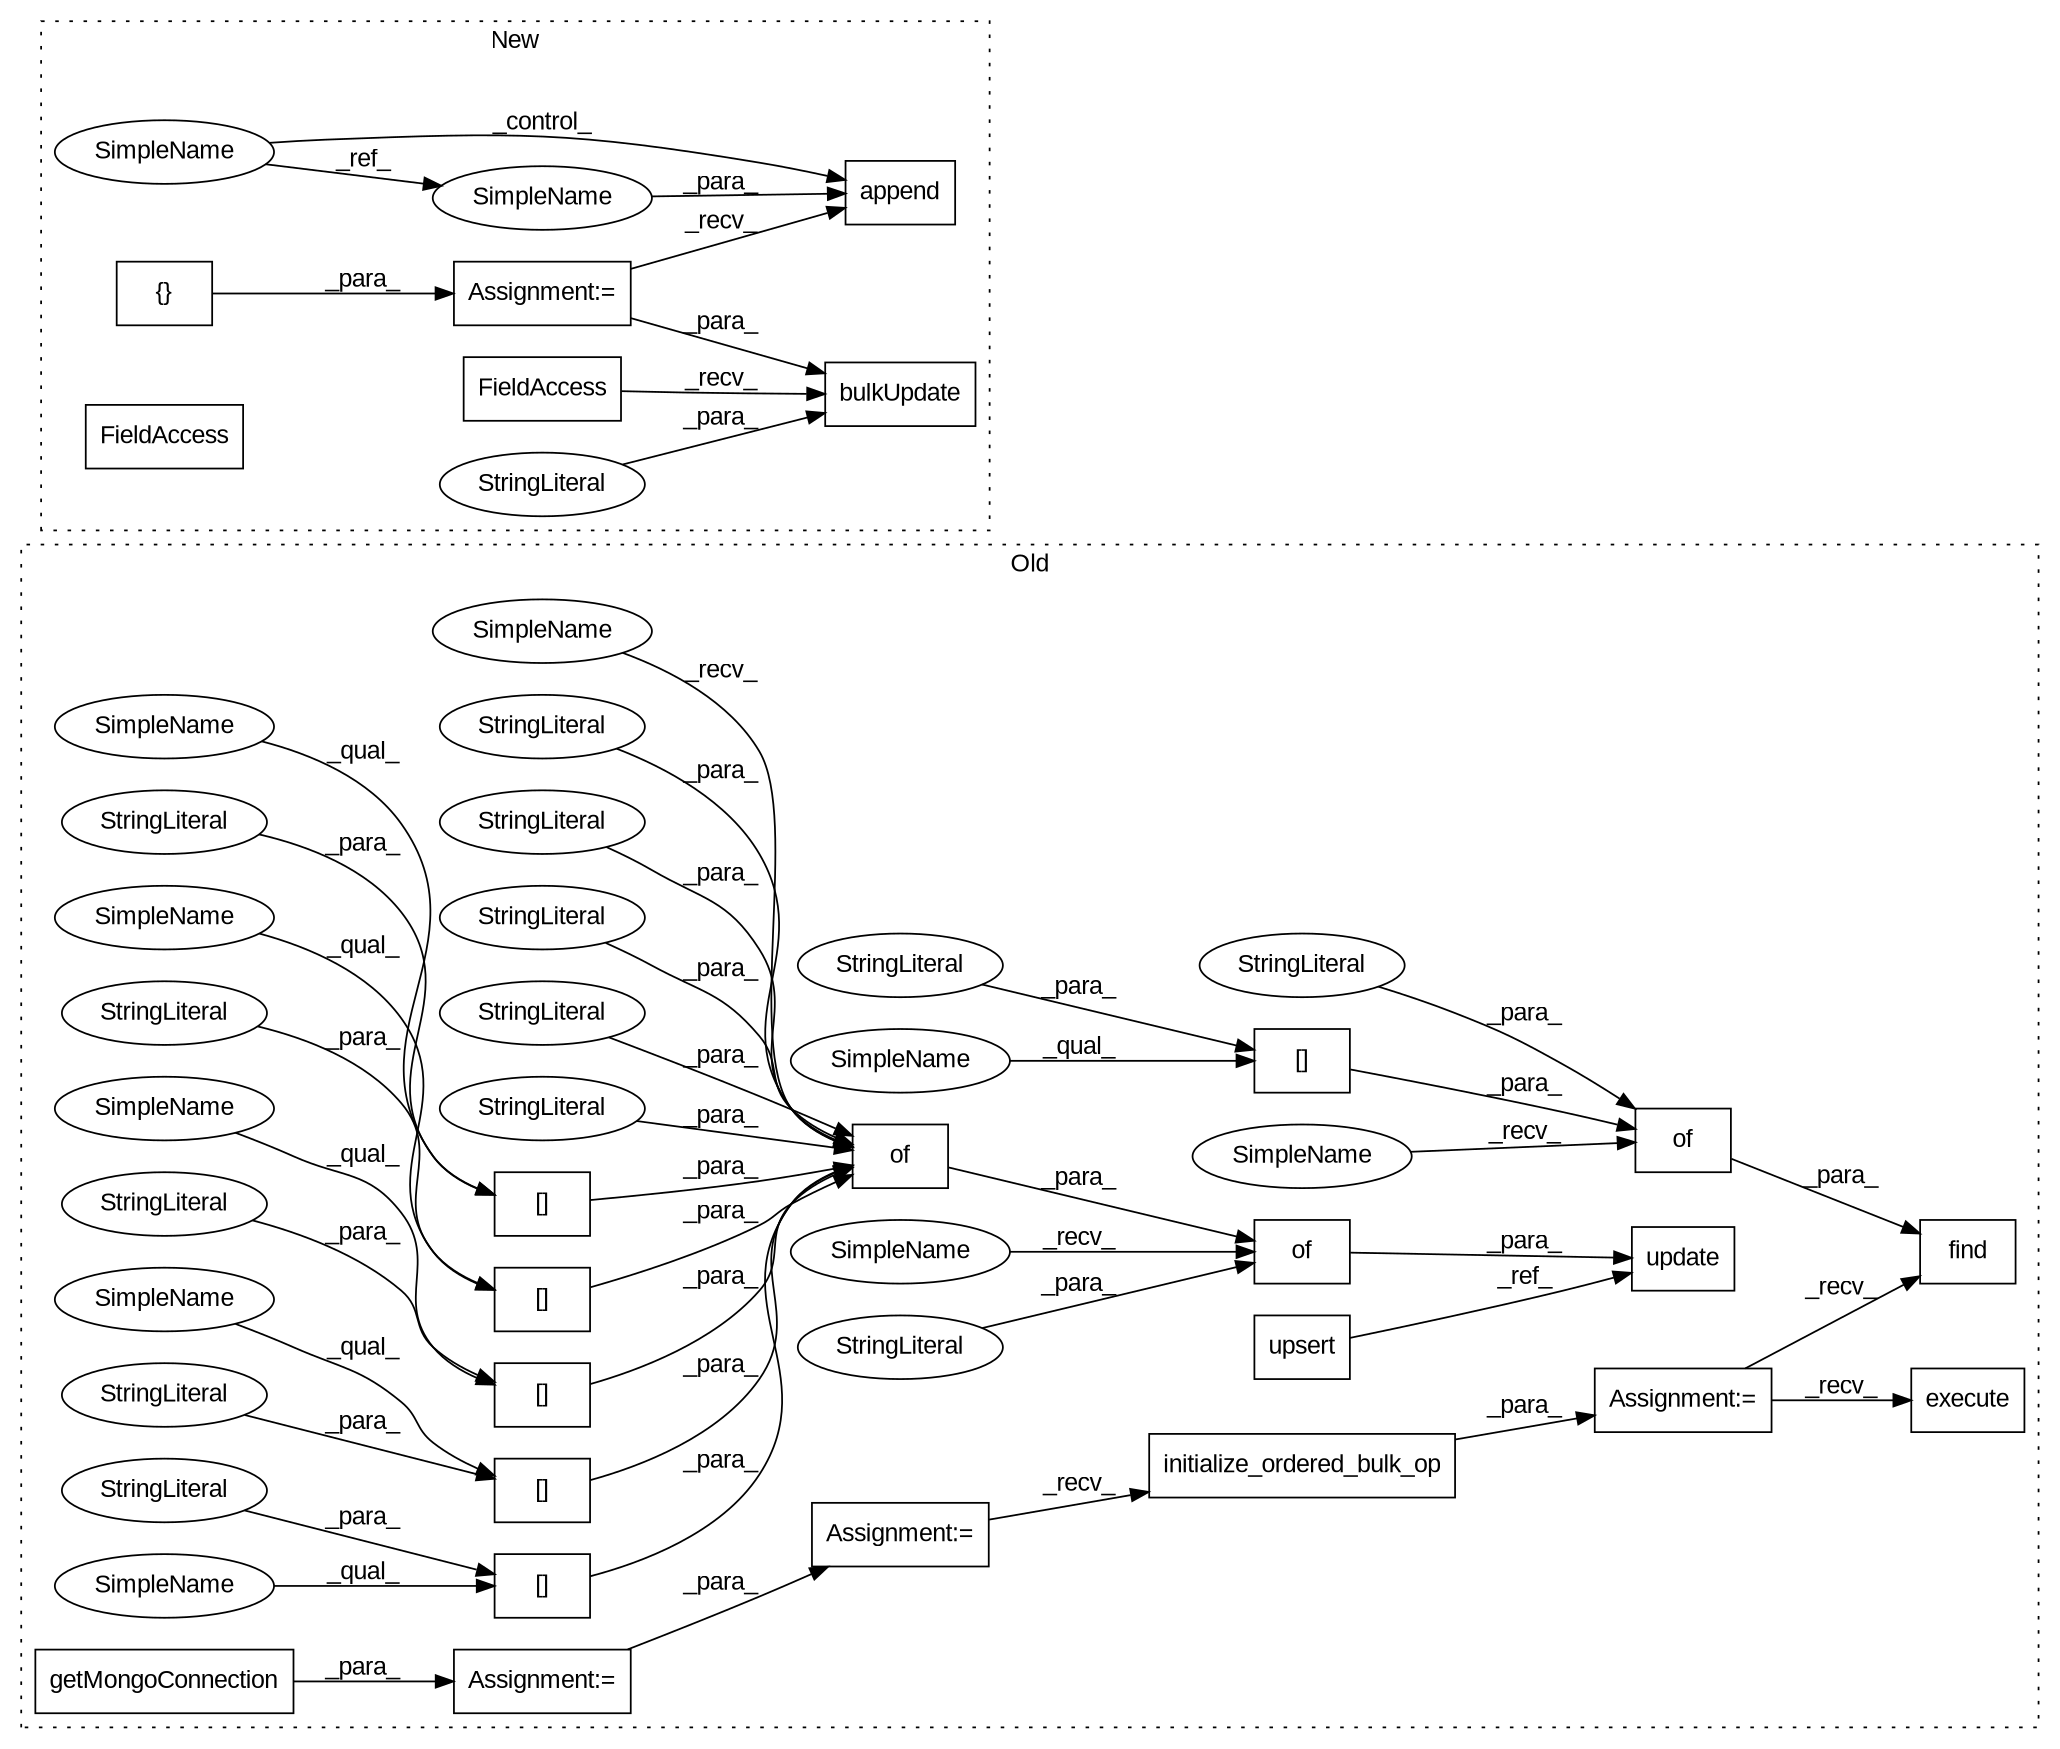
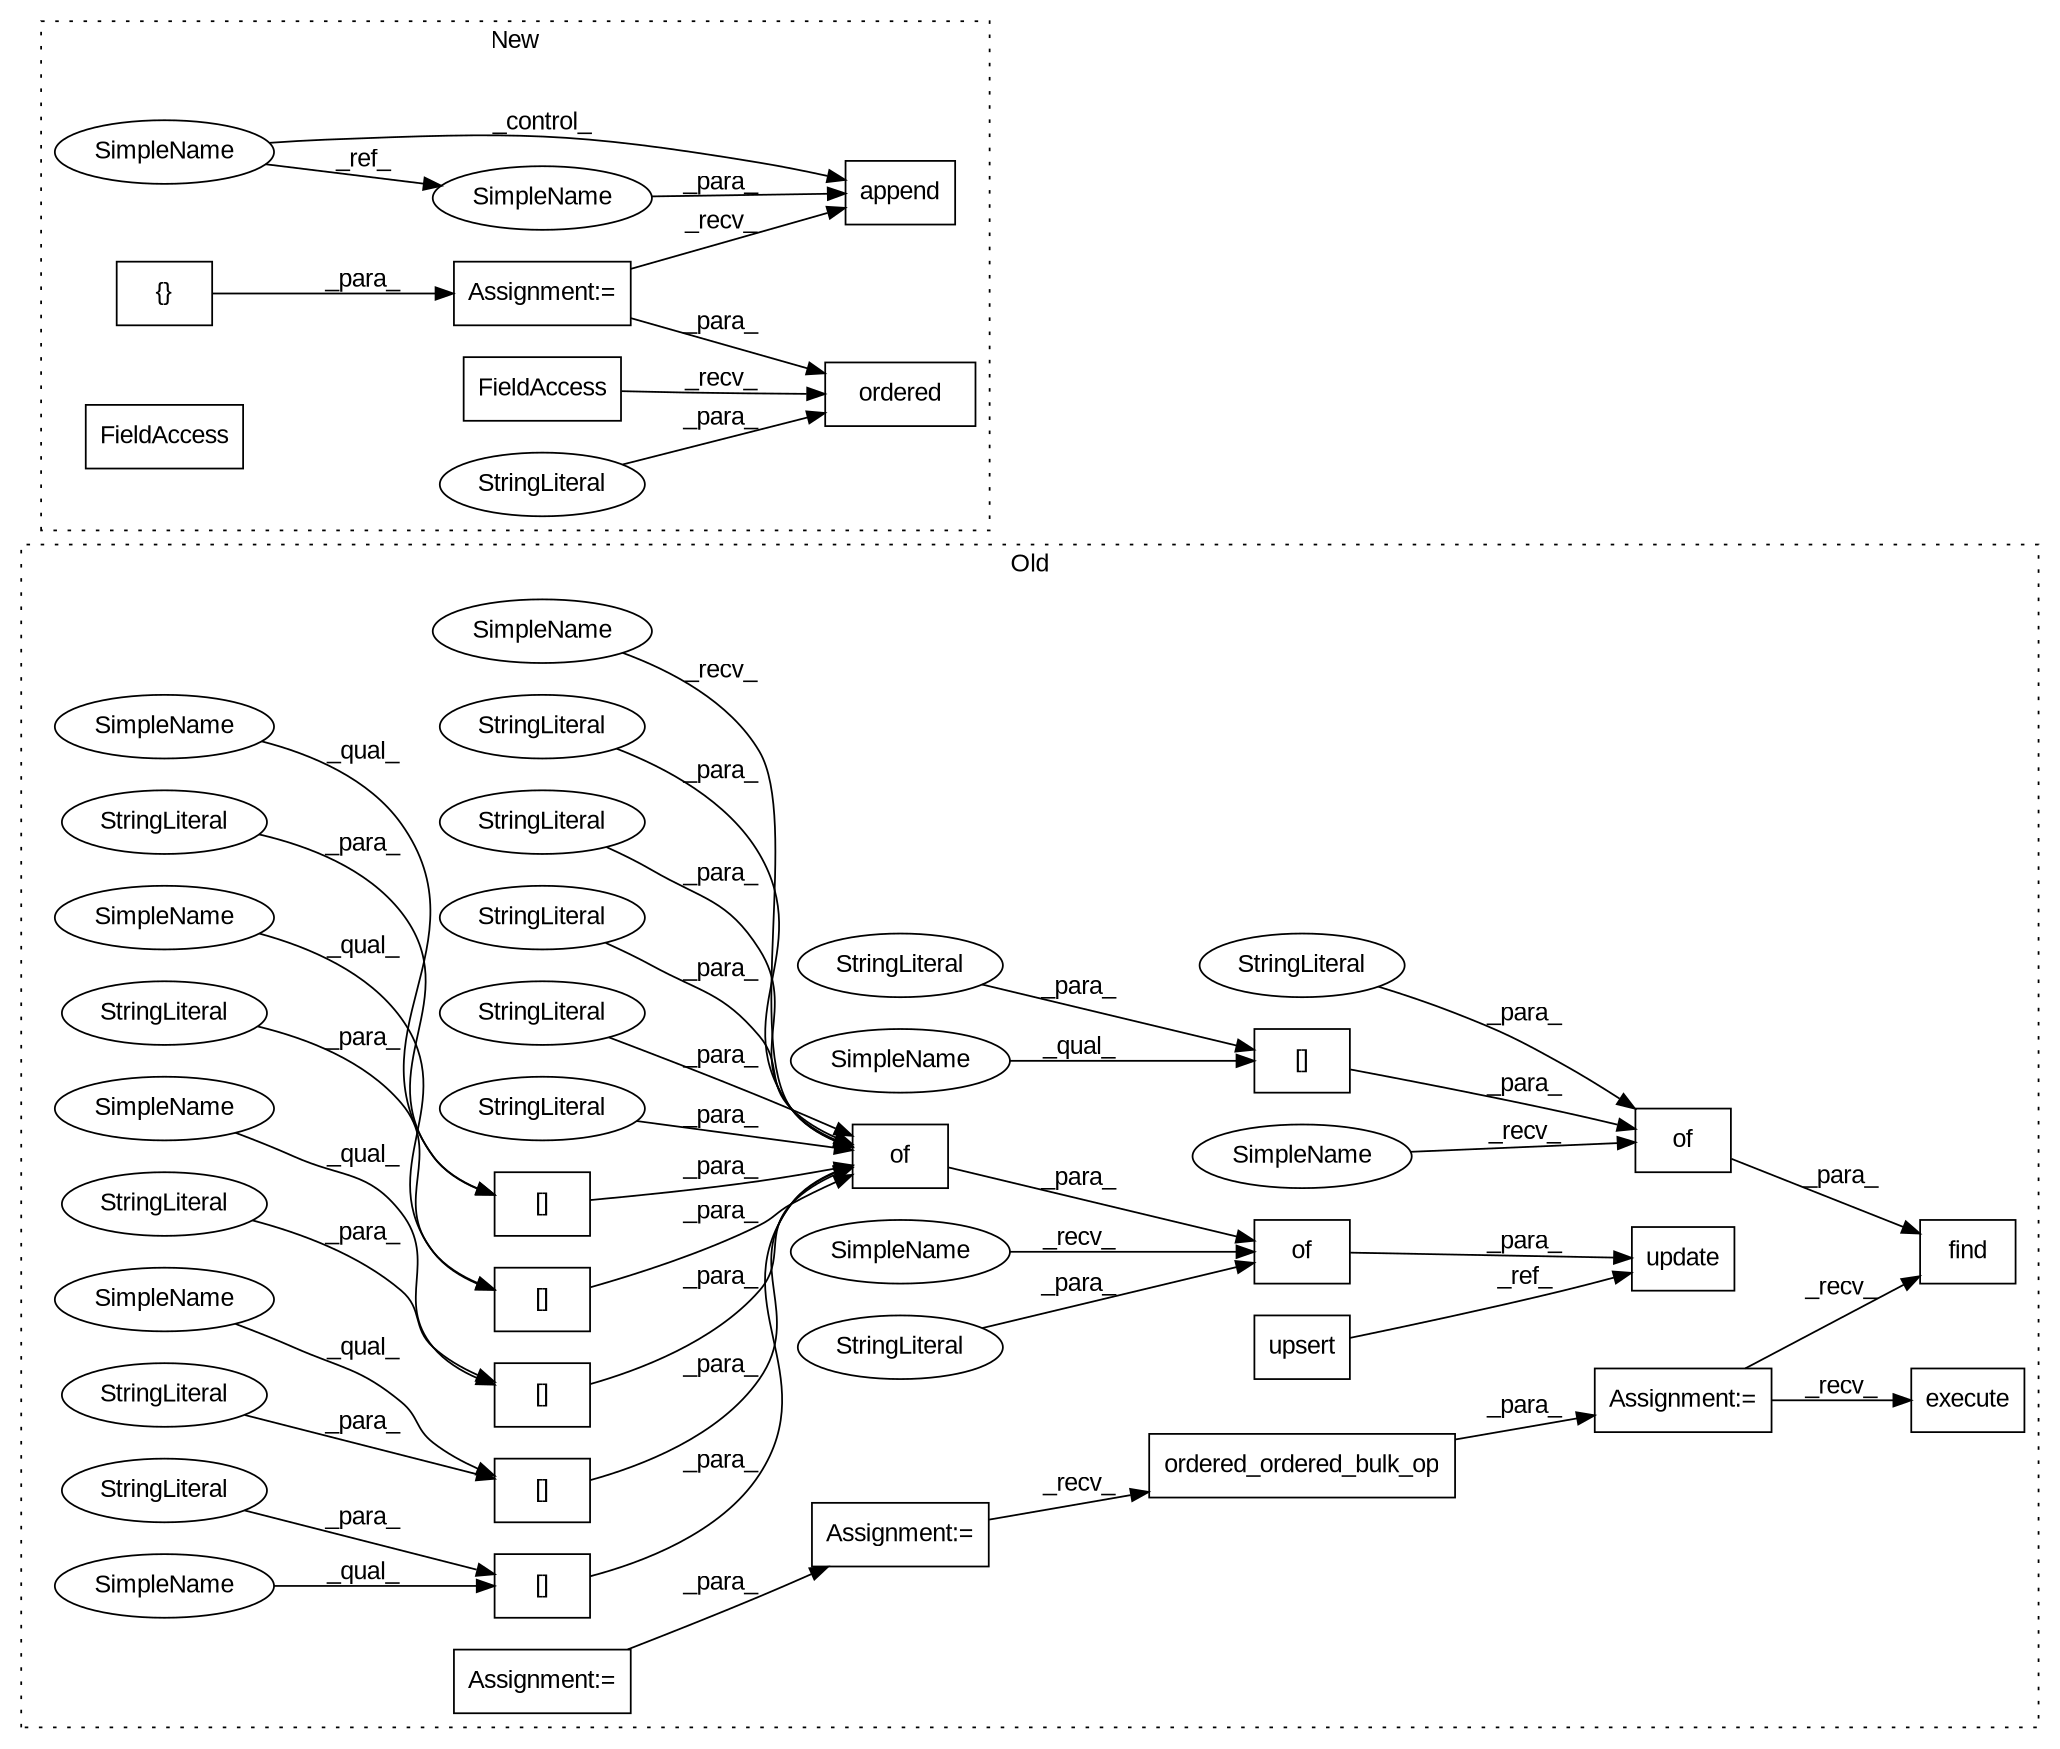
(900, 394) -> (900, 394)
(1302, 1466) -> (1302, 1466)
(164, 1681) -> none
